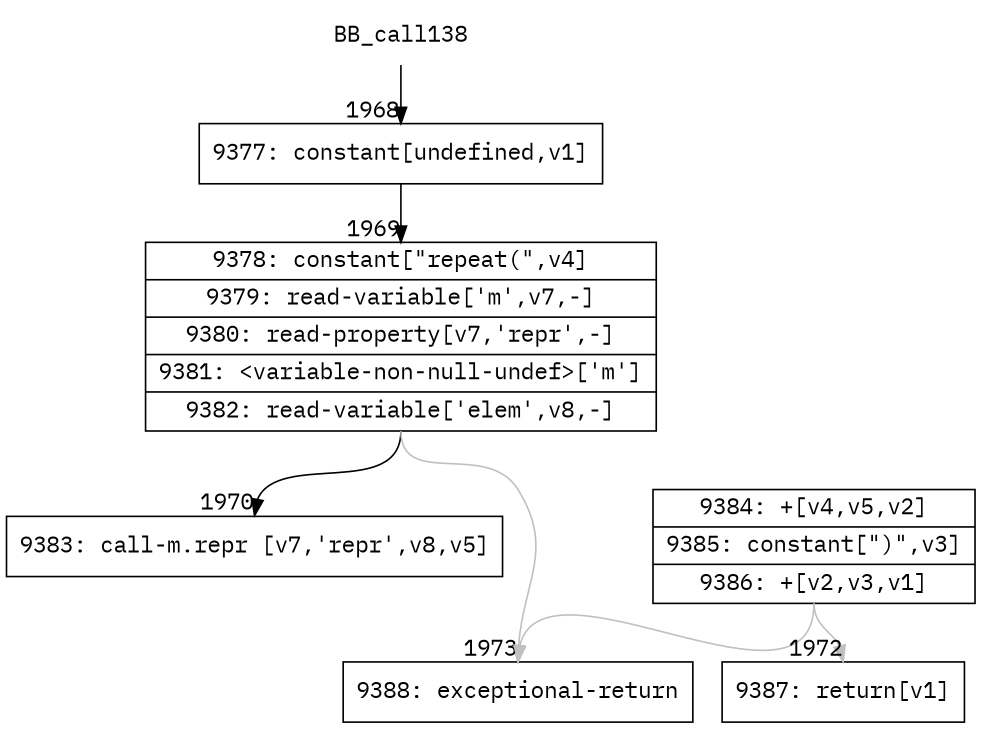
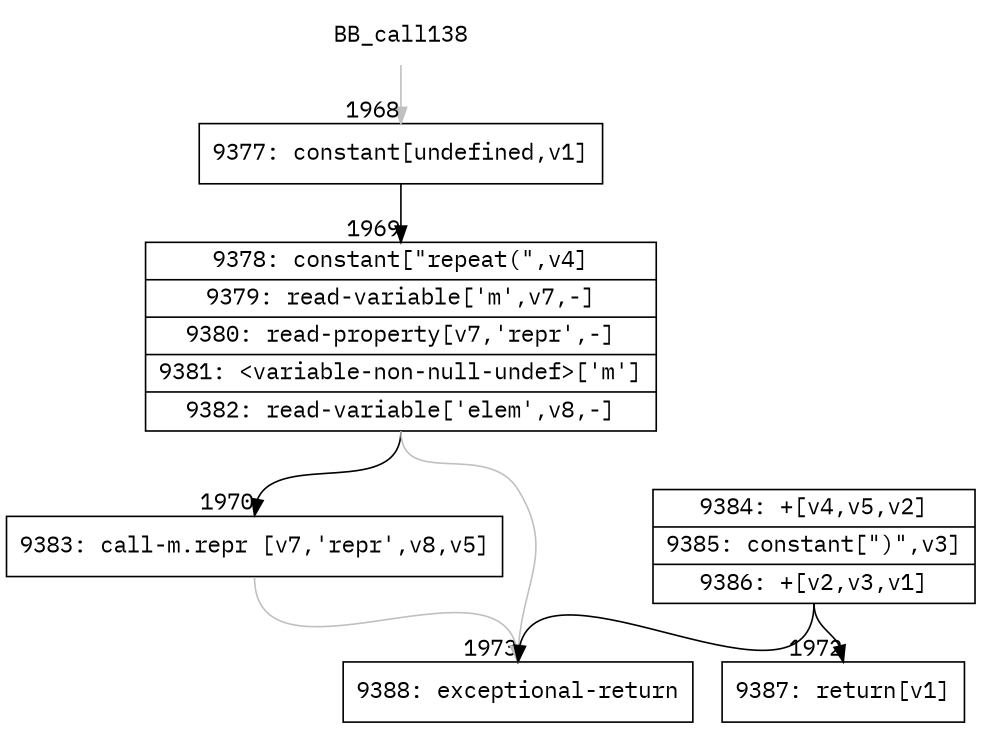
(401, 86) -> (401, 86)
none -> (378, 621)
(823, 627) -> (823, 627)
(674, 635) -> (674, 635)
